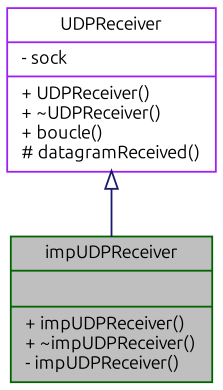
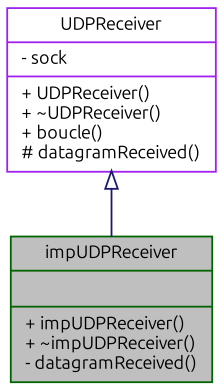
(103, 363) -> (112, 363)
